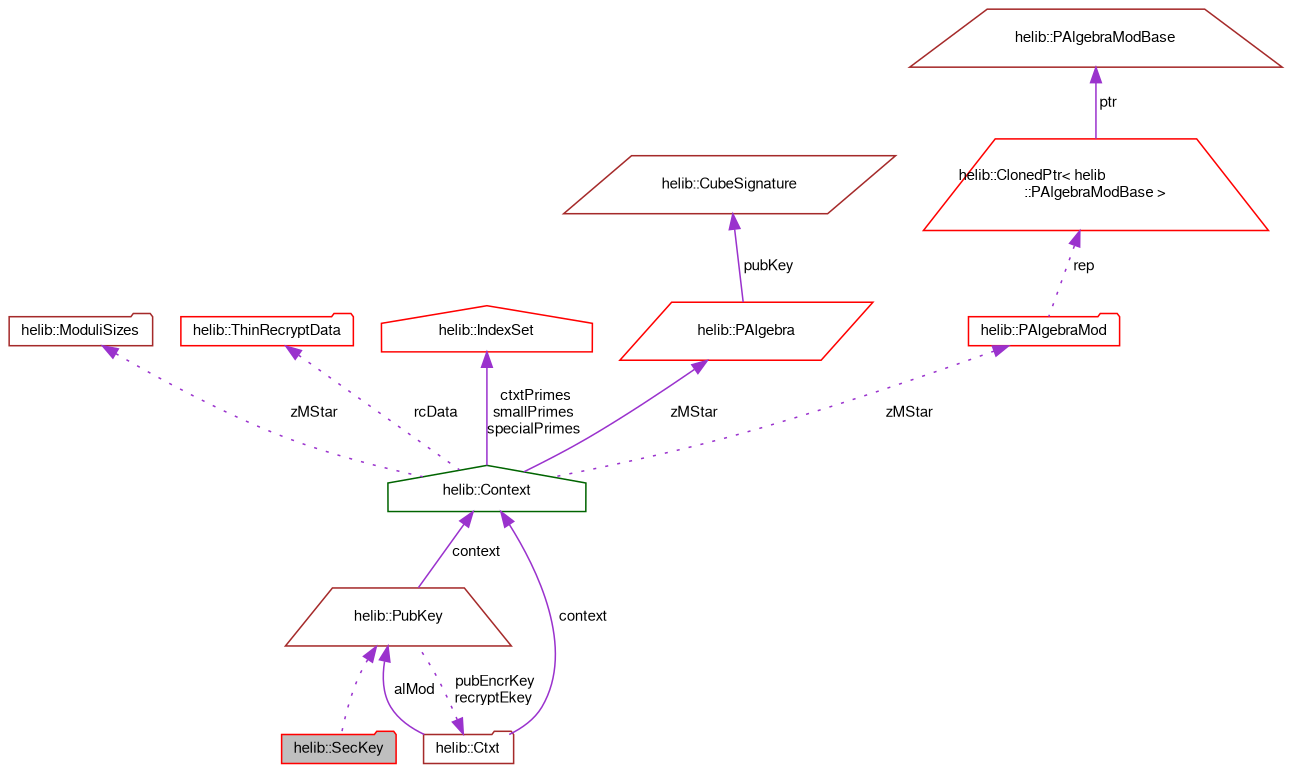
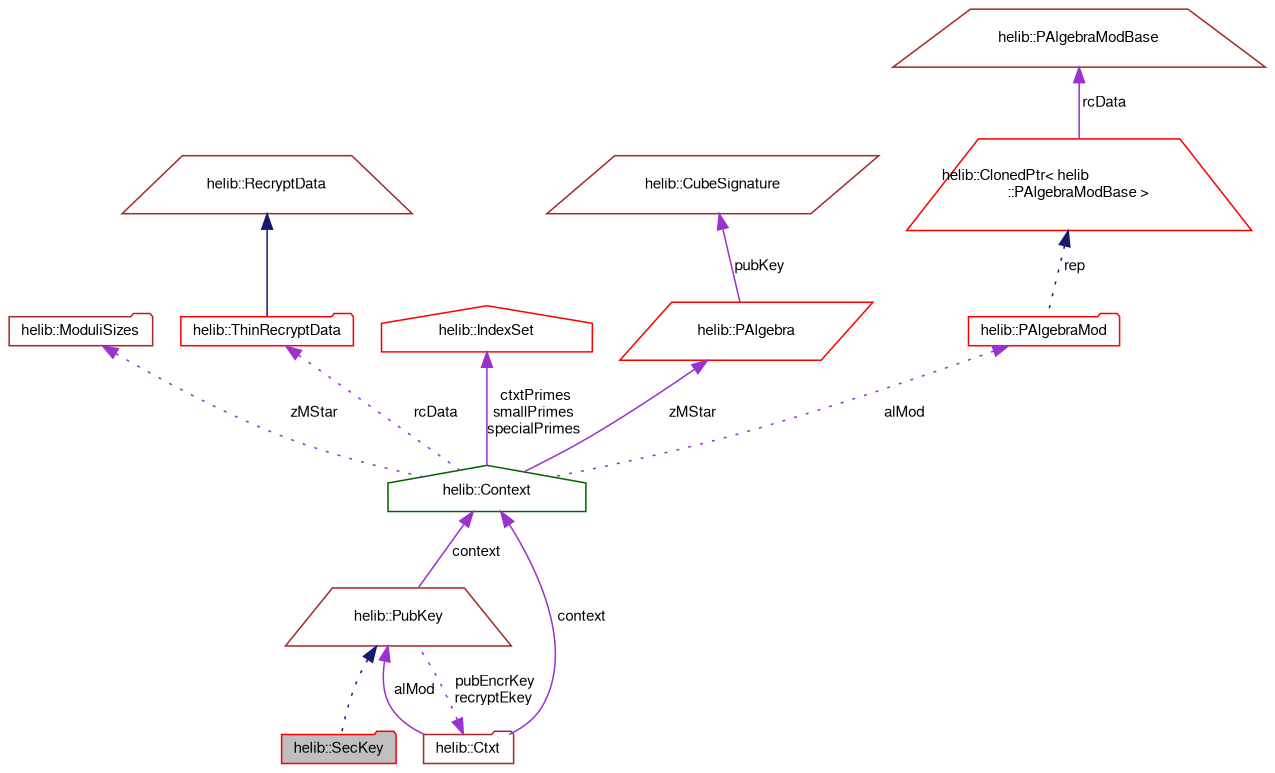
(1107, 103) -> (1103, 103)
none -> (267, 185)
(1062, 281) -> (1056, 281)
(908, 413) -> (903, 413)
(351, 696) -> (351, 696)
